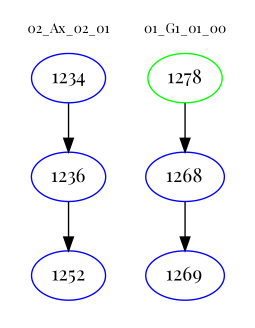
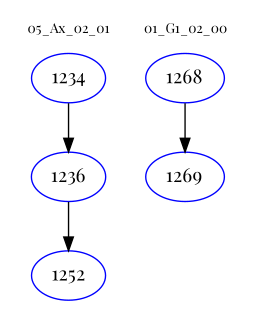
(69, 29) -> (69, 29)
(186, 29) -> (186, 29)
(185, 78) -> none
